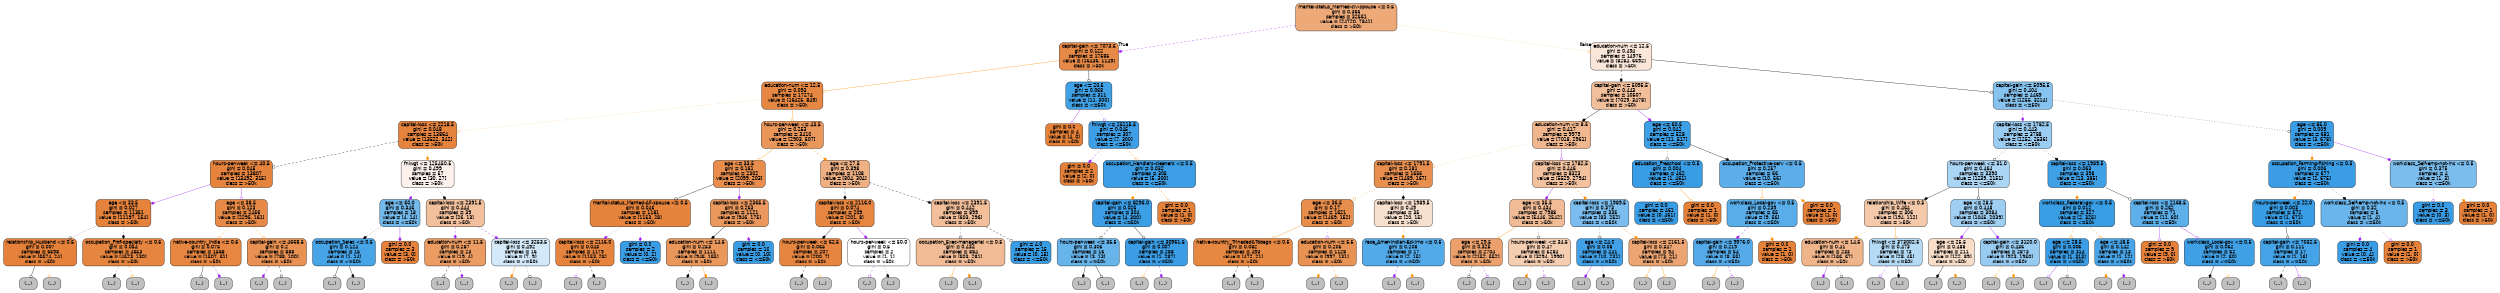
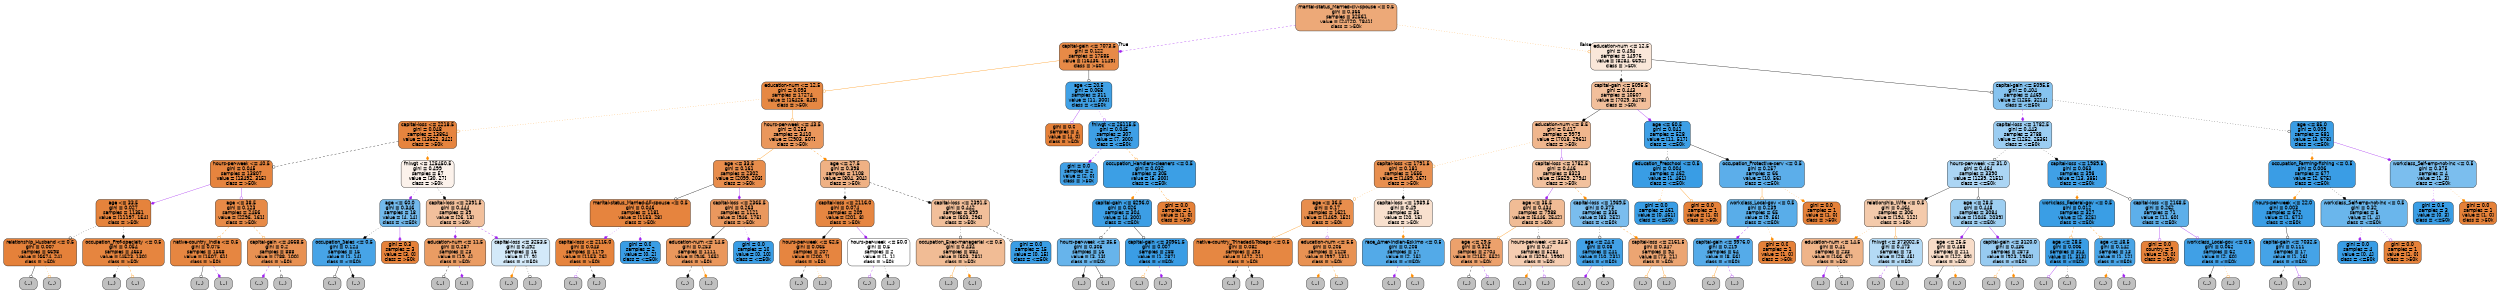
(1079, 174) -> (1079, 174)
(2433, 213) -> (2433, 213)
(400, 252) -> (400, 252)
(1031, 252) -> (1031, 252)
(2160, 252) -> (2160, 252)
